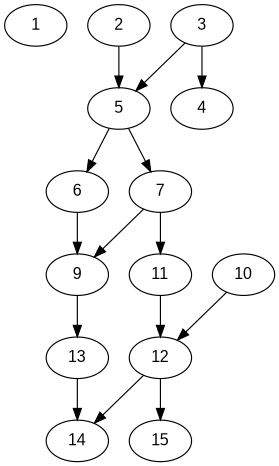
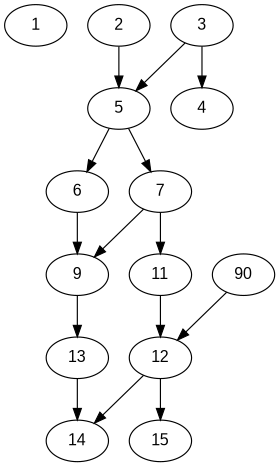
(244, 275) -> (244, 275)
